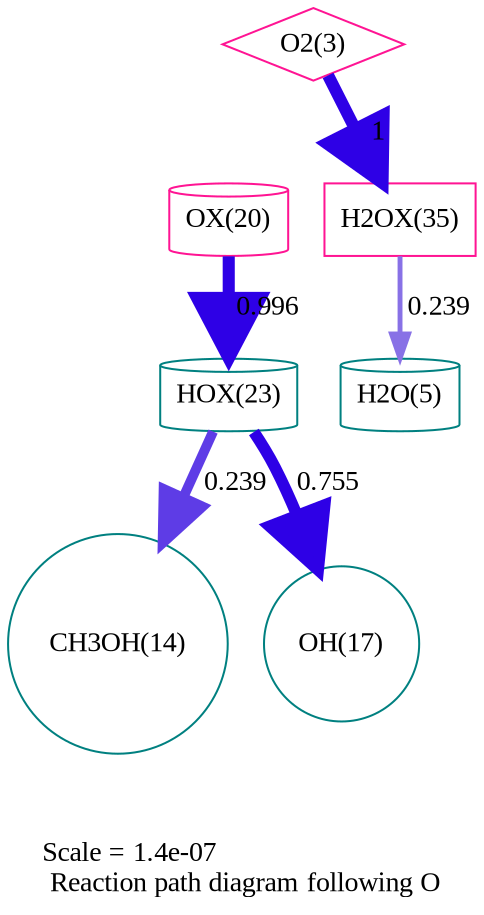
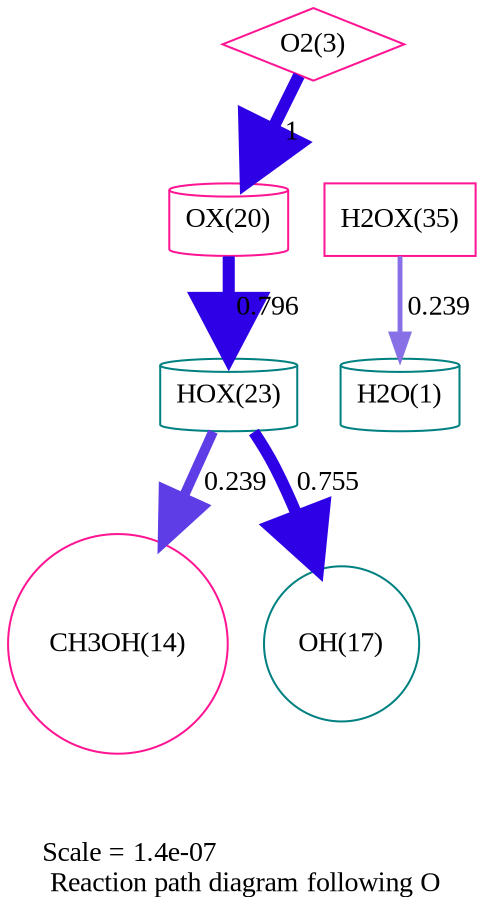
(342, 102) -> (286, 102)
(264, 307) -> (264, 307)
(400, 395) -> (400, 395)
(118, 644) -> (118, 644)
